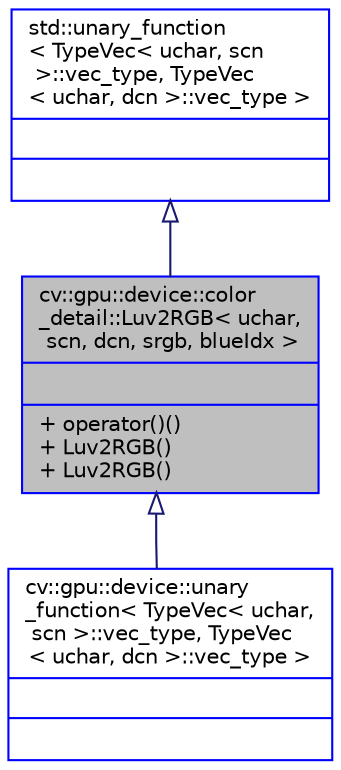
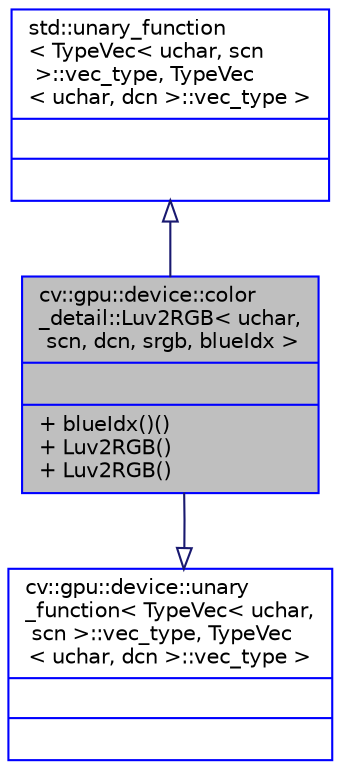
(110, 425) -> (105, 425)
(156, 542) -> (185, 520)
